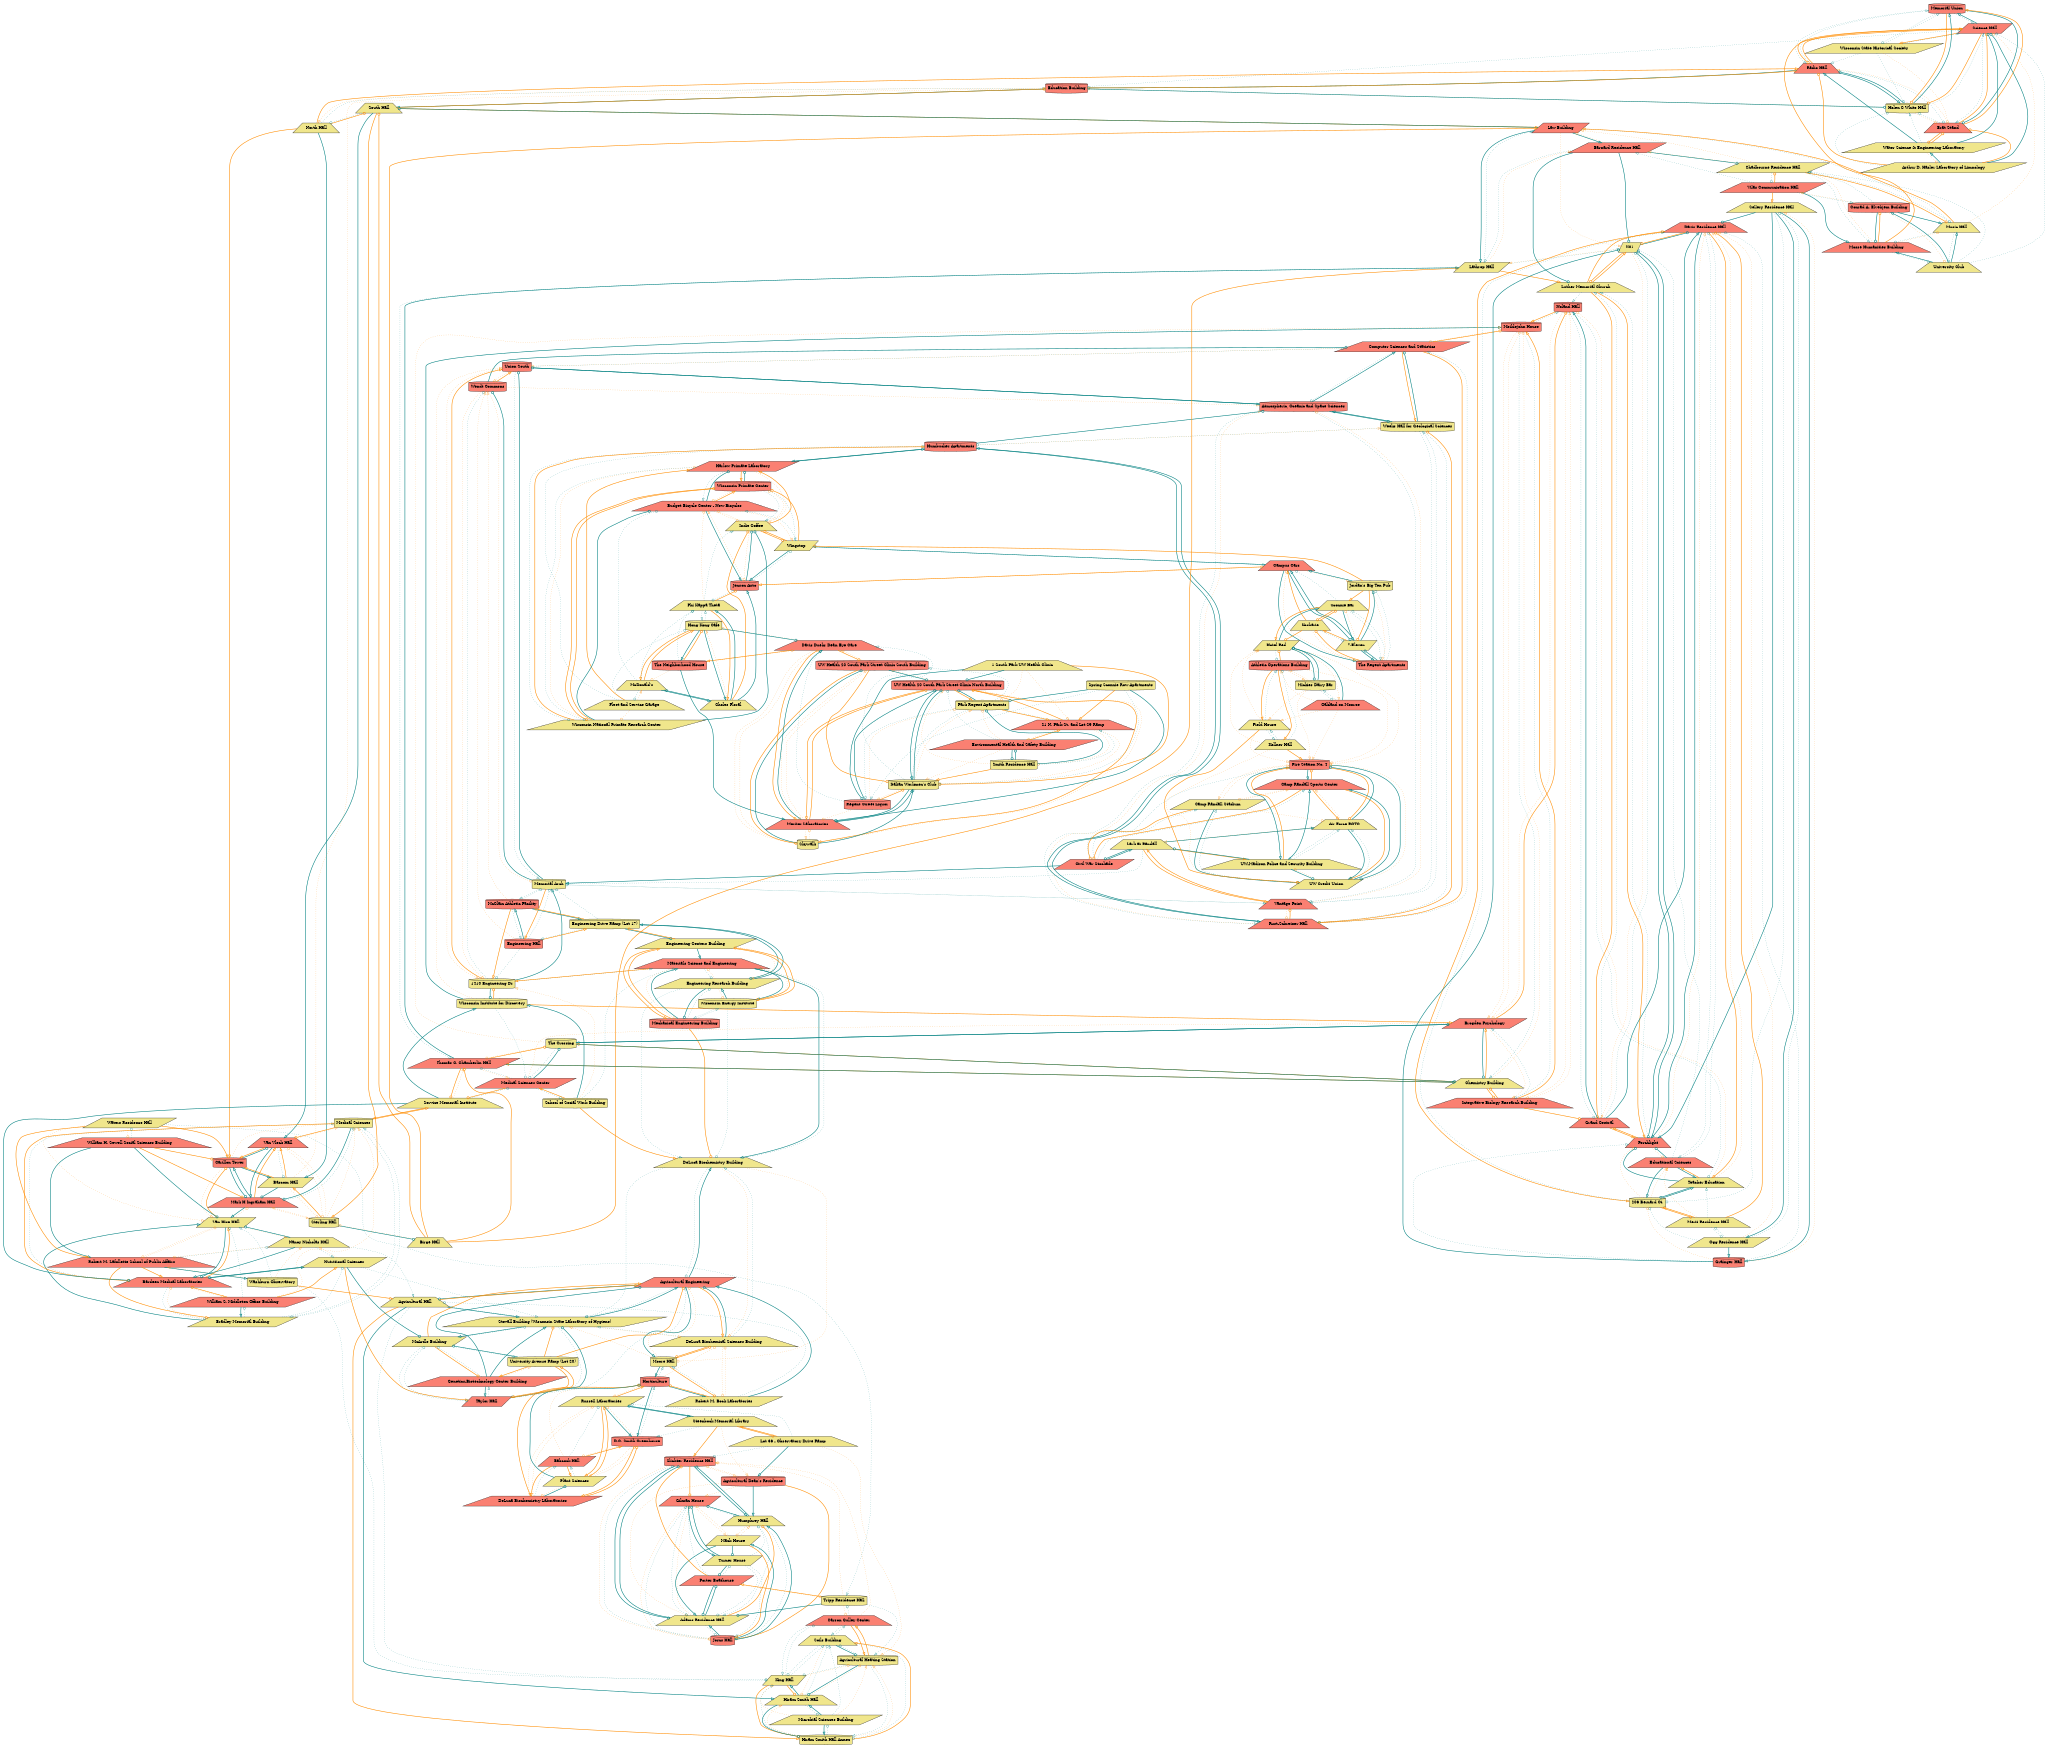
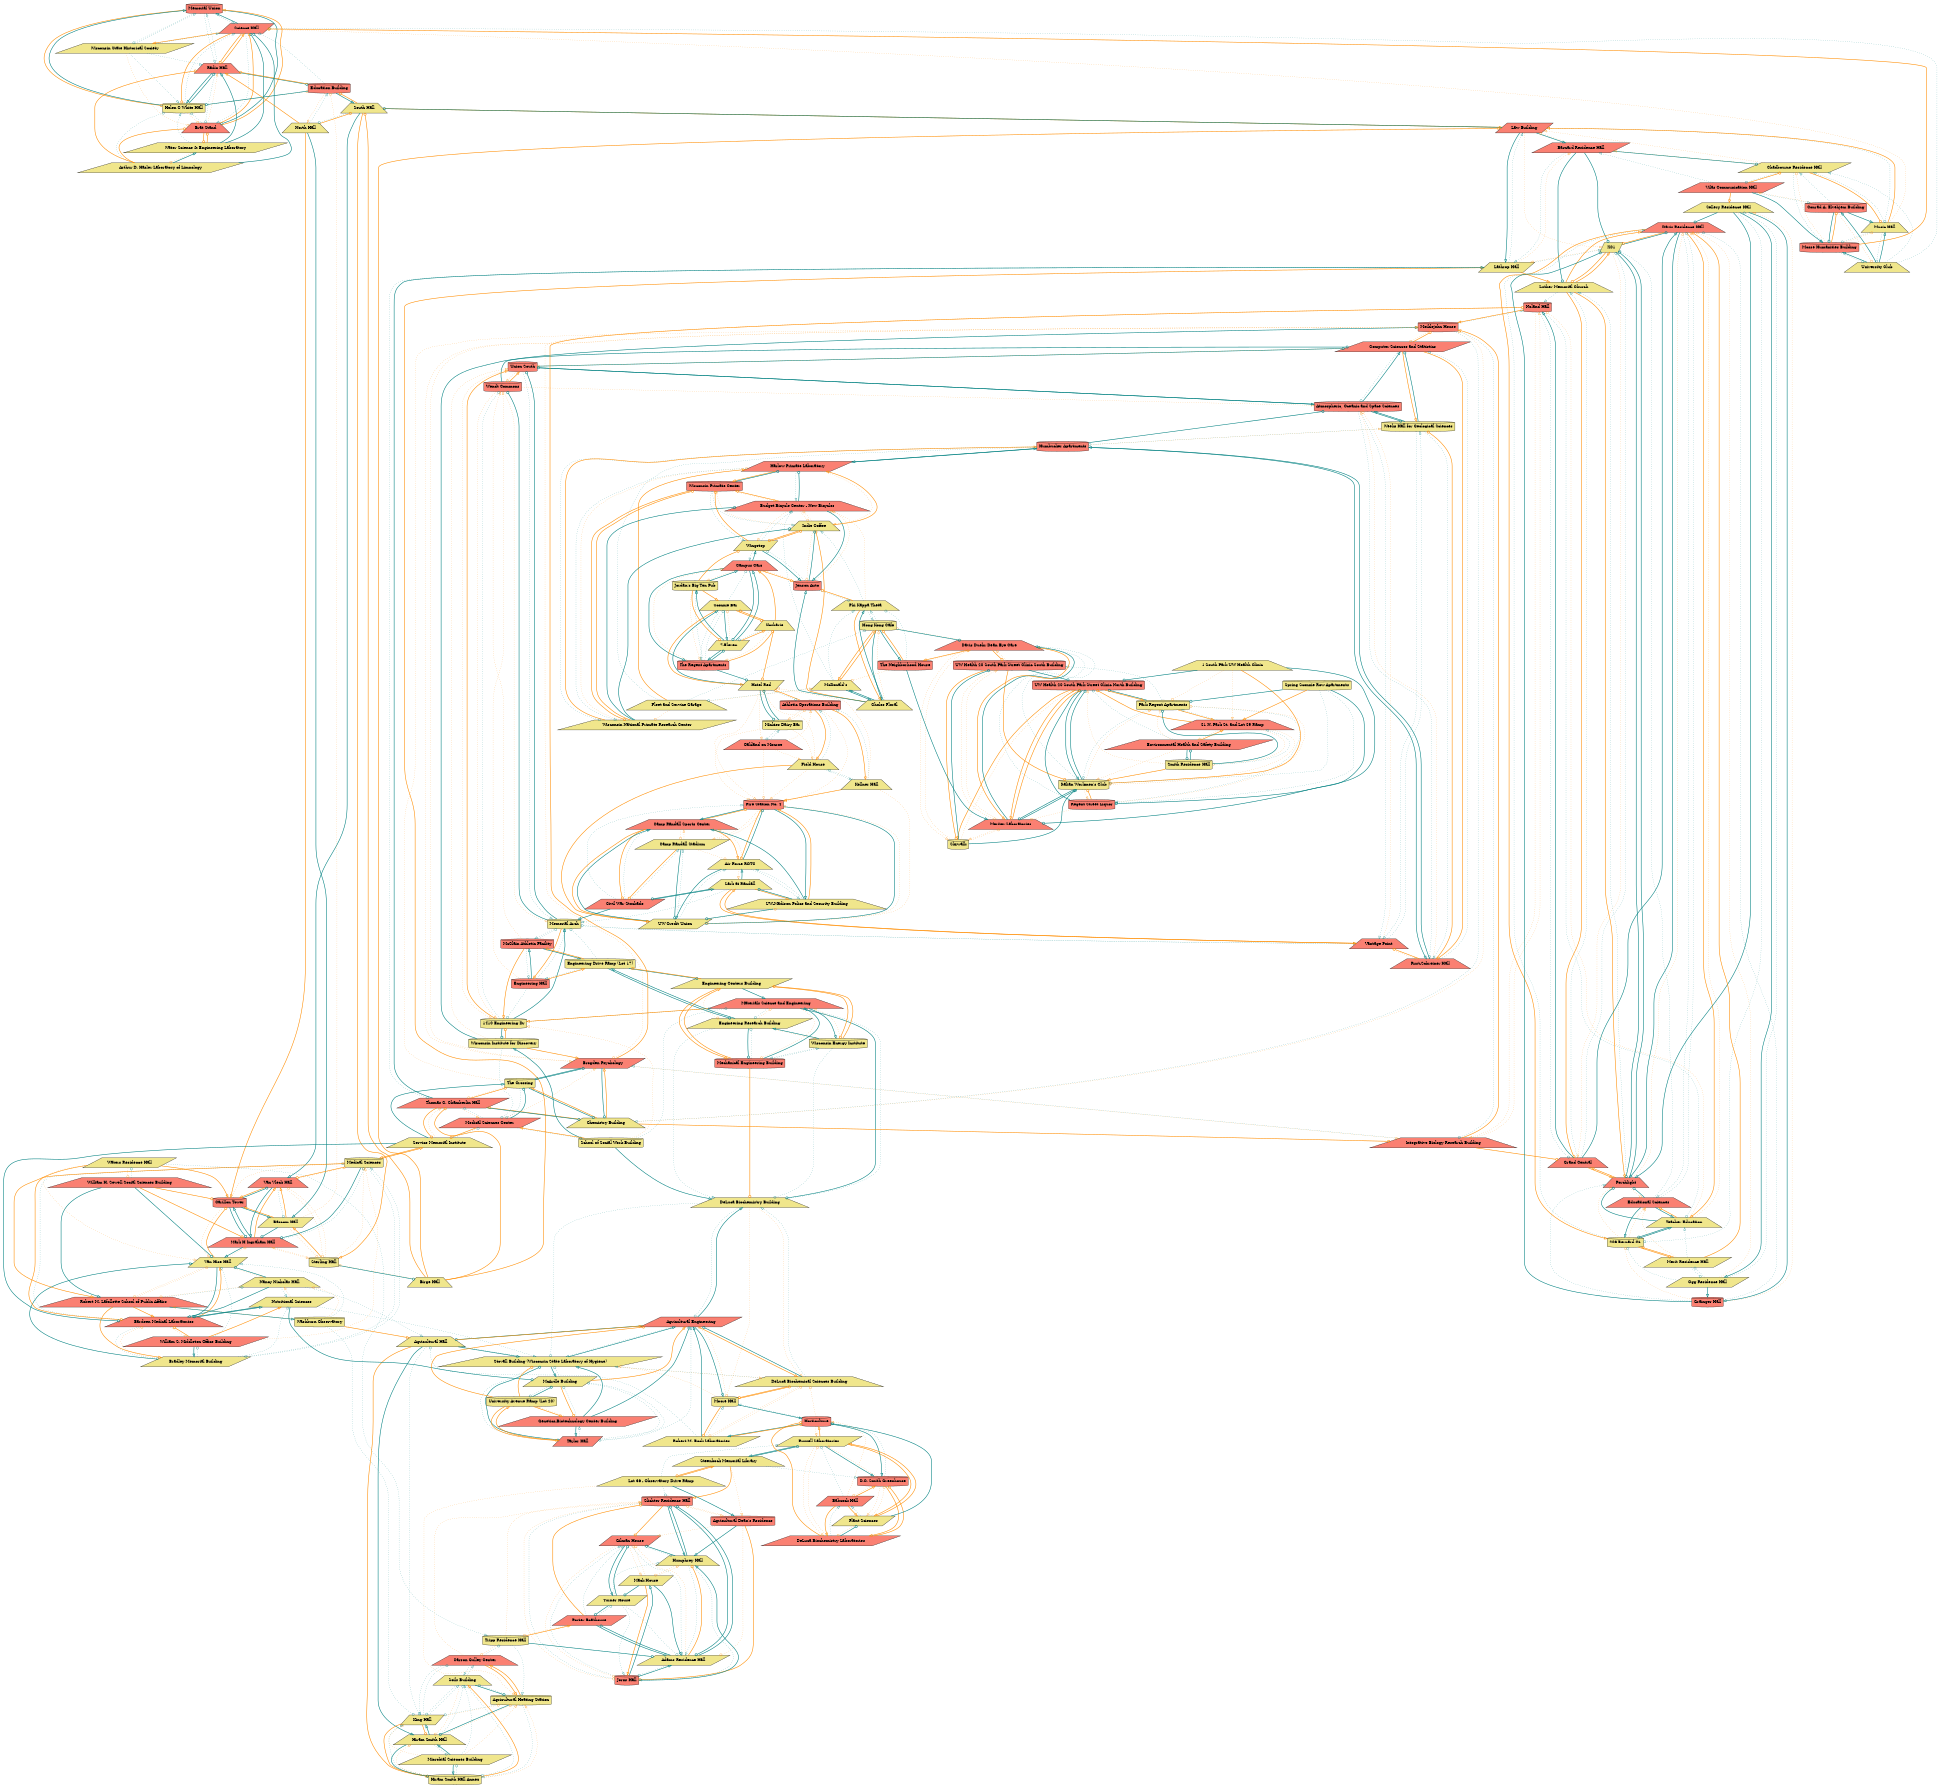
(1876, 247) -> (1829, 247)
(937, 357) -> (940, 357)
(1330, 665) -> (731, 675)
(913, 675) -> none
(413, 1047) -> (422, 1091)
(819, 1068) -> (875, 1109)
(1495, 1094) -> none
(623, 1140) -> (658, 1181)
(1708, 1222) -> (1688, 1262)
(378, 1361) -> none
